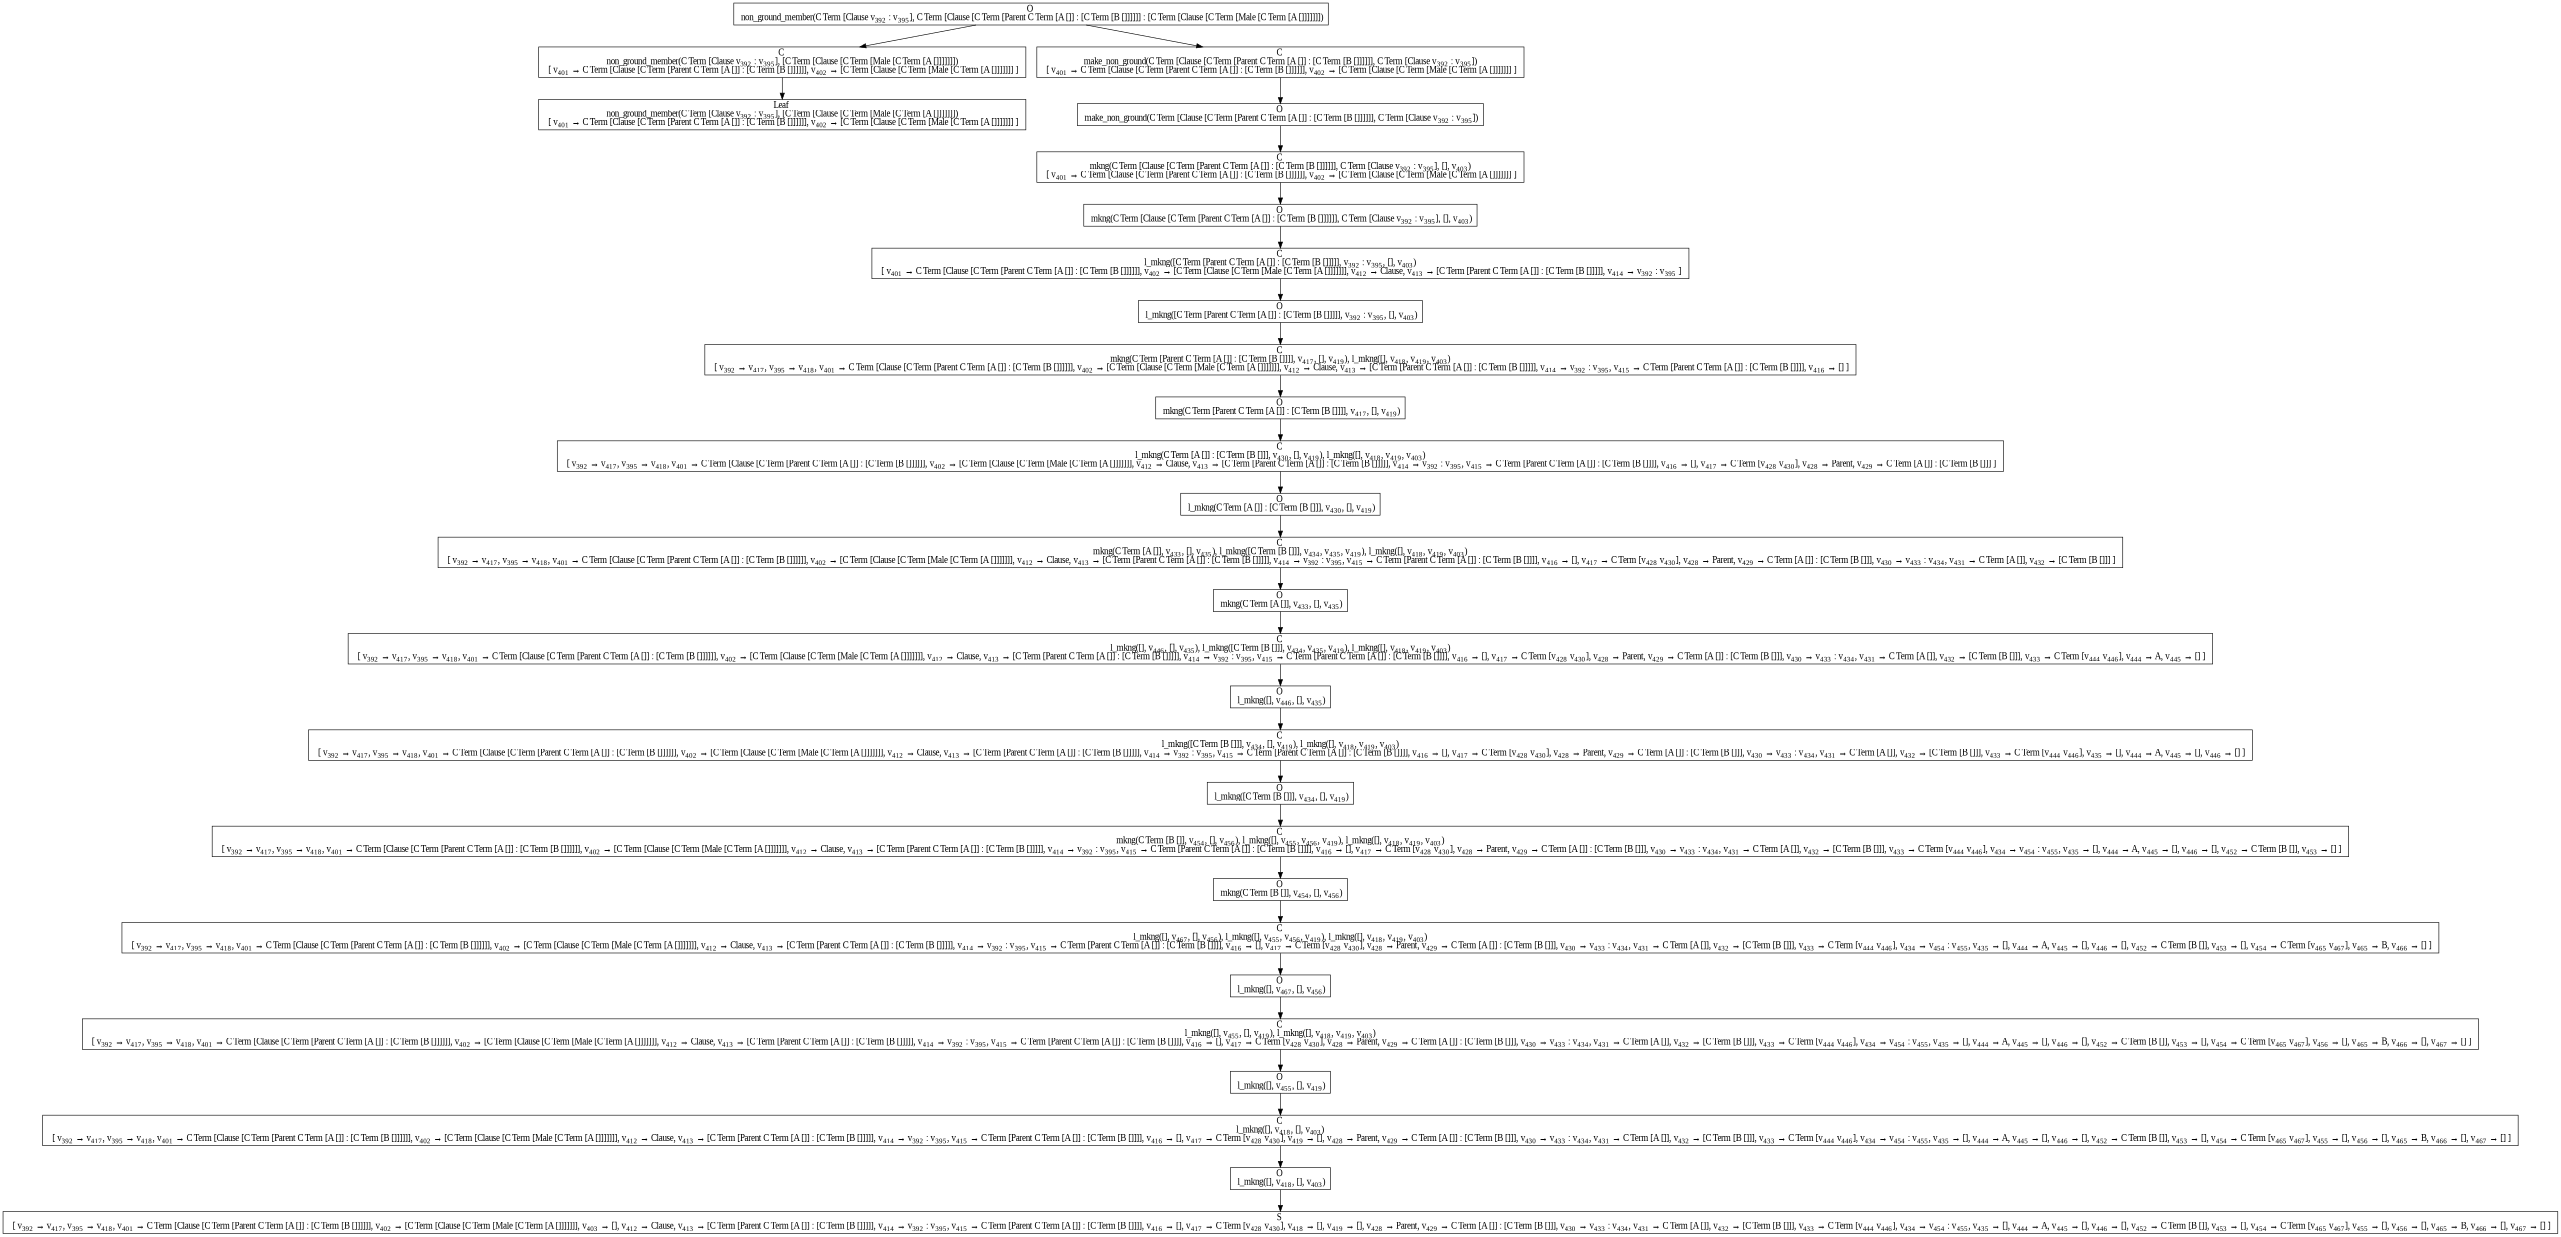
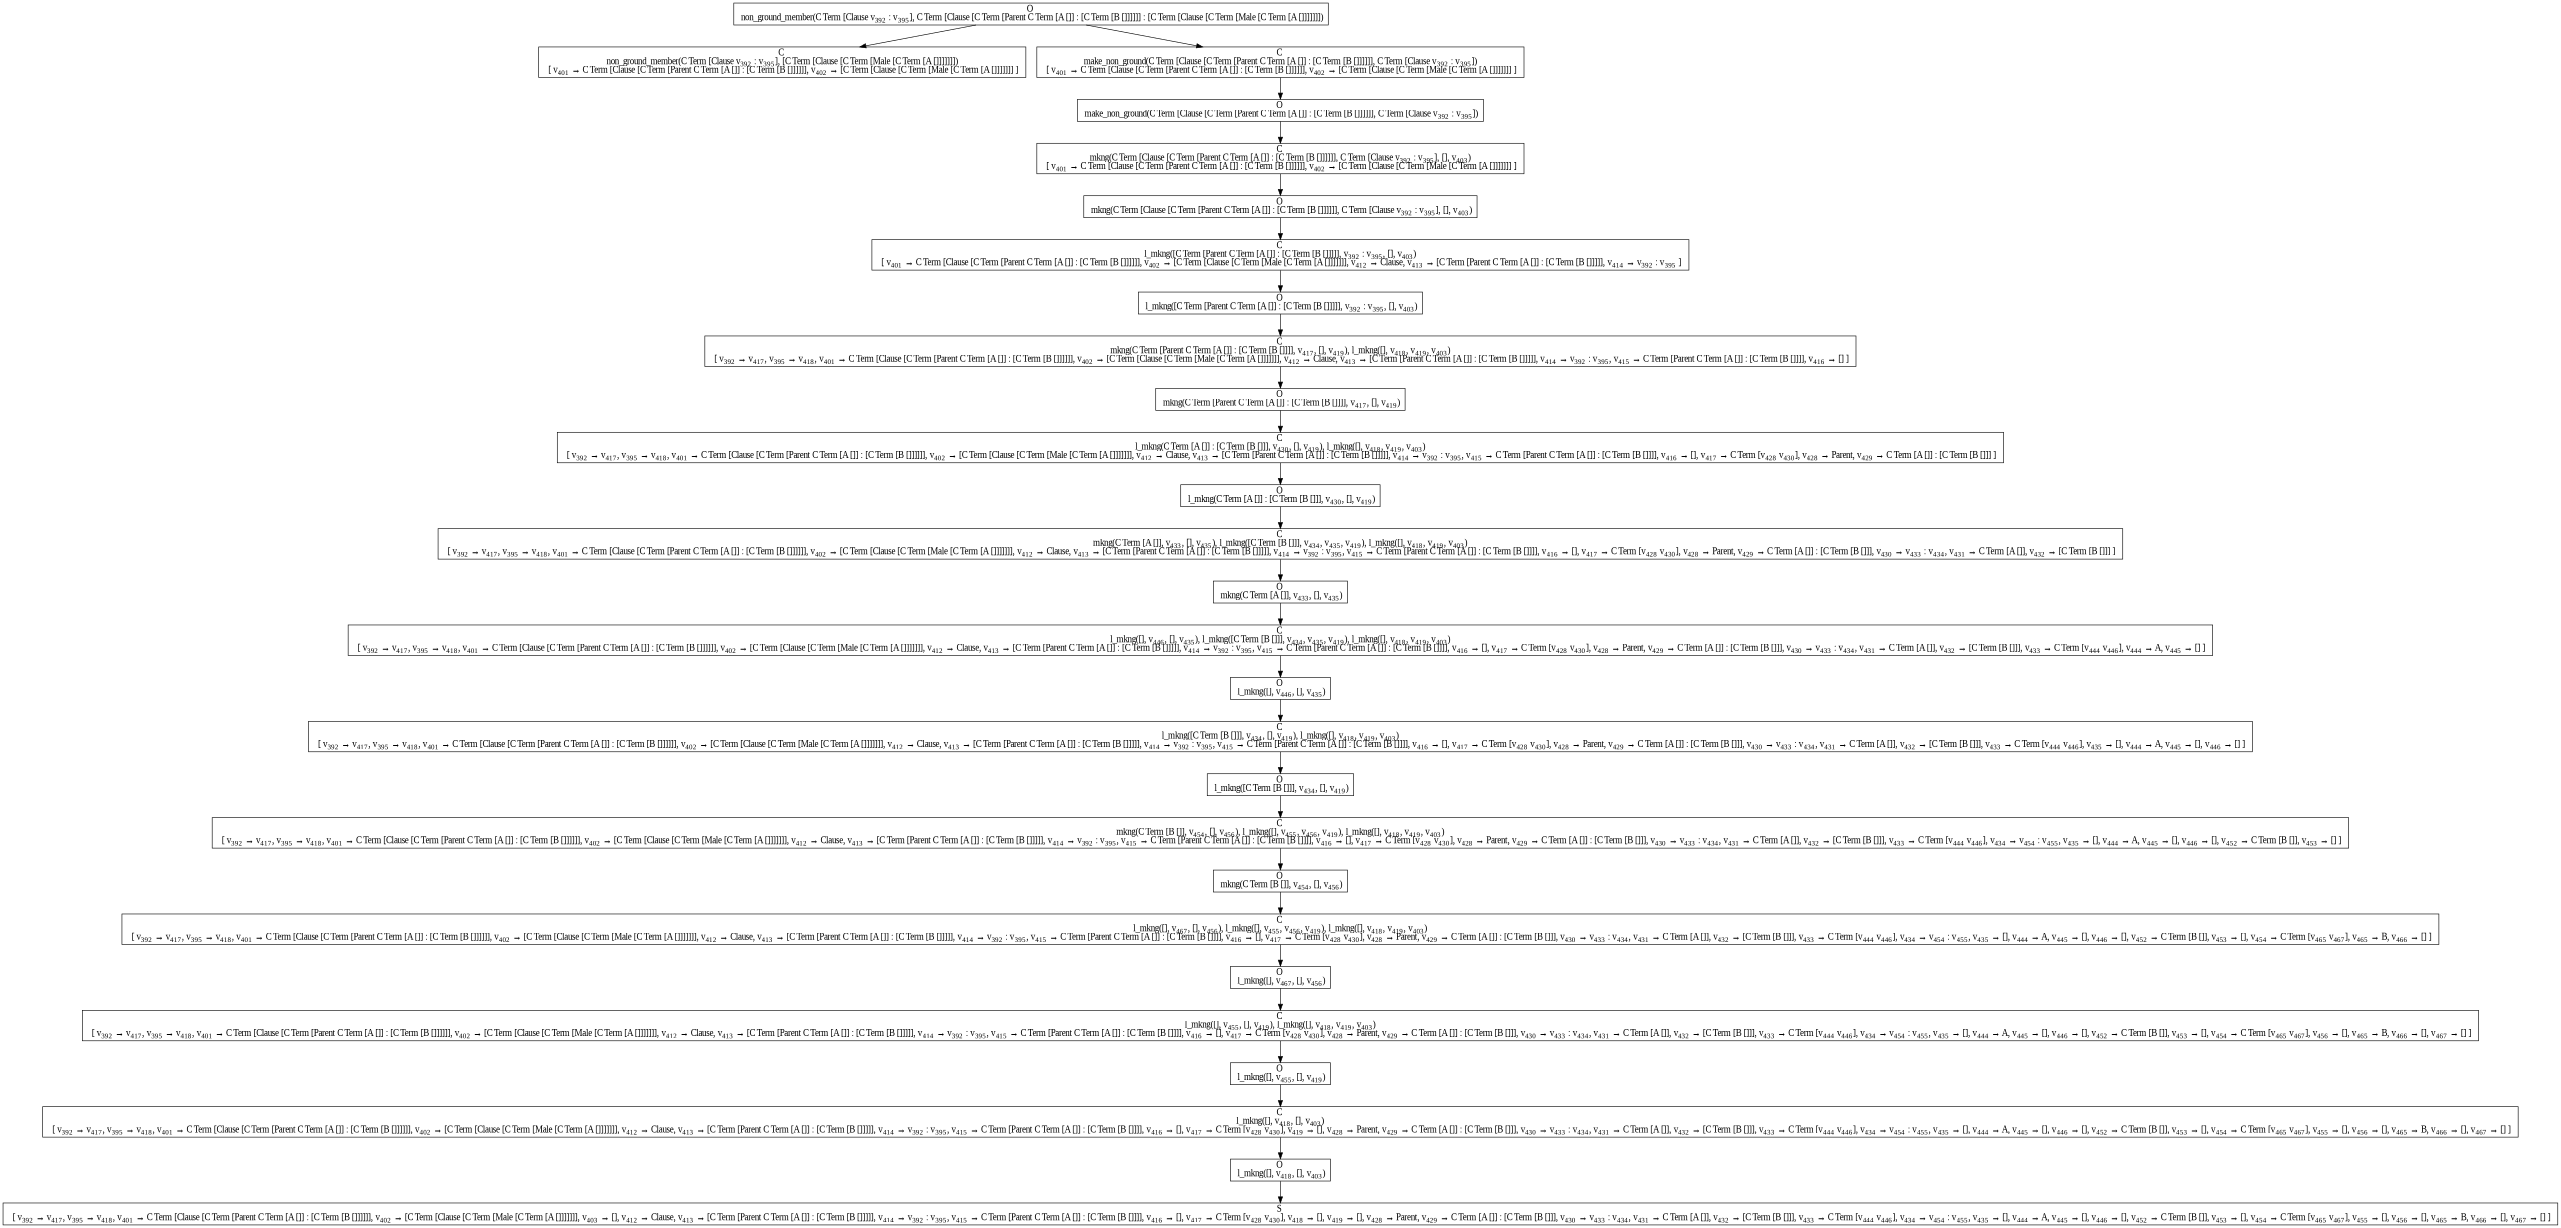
(782, 115) -> none
